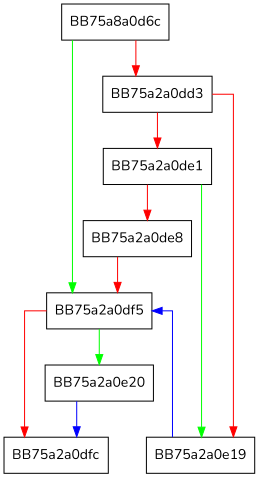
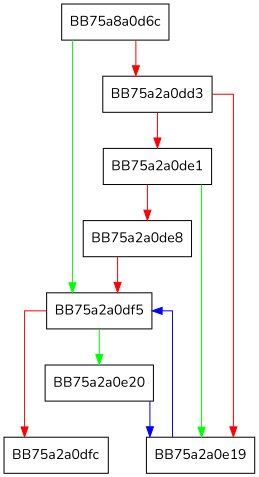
(77, 414) -> (150, 414)
